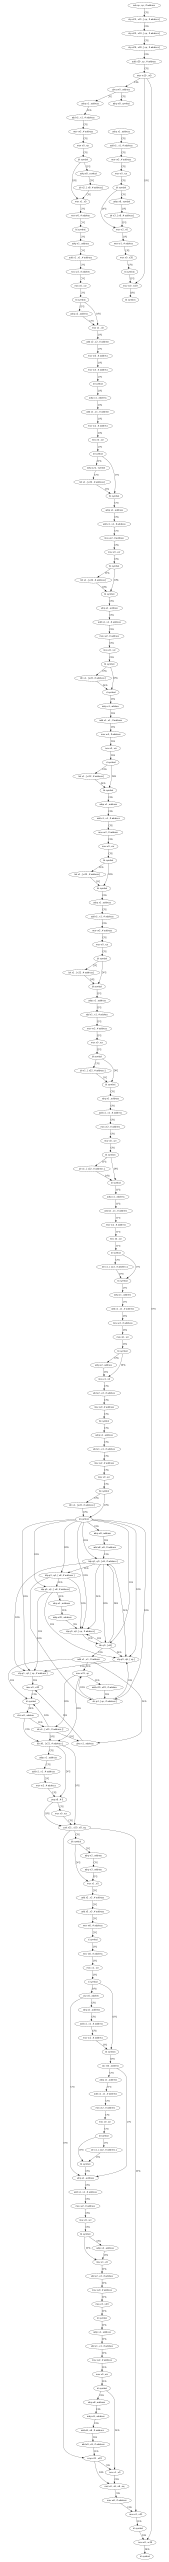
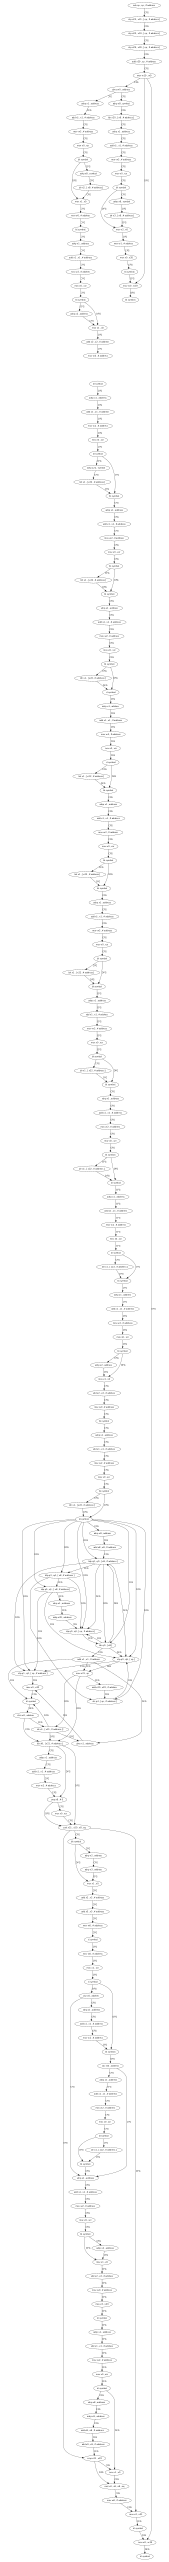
none -> (121, 118)
(98, 370) -> none
(81, 1692) -> (105, 1666)
